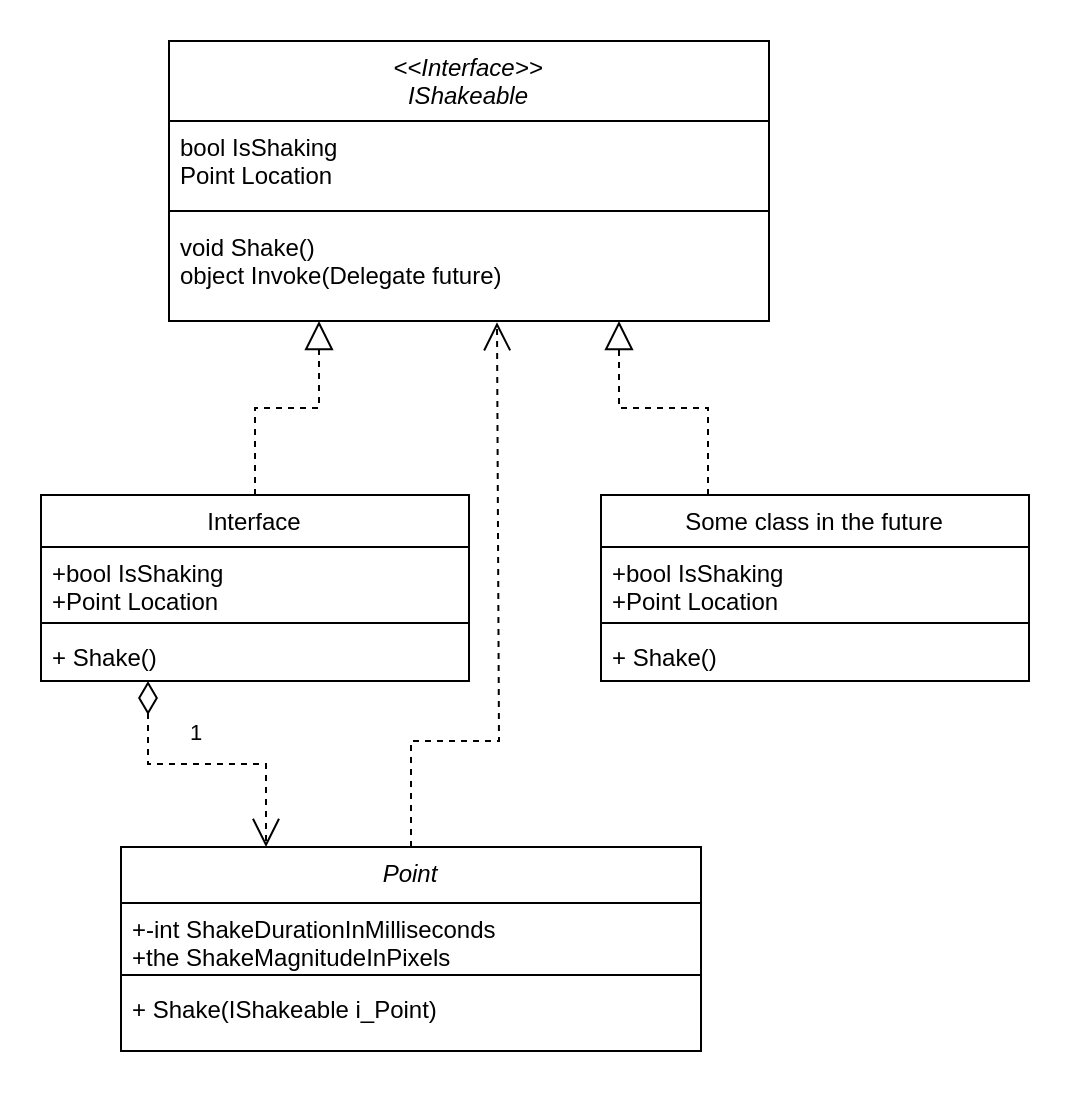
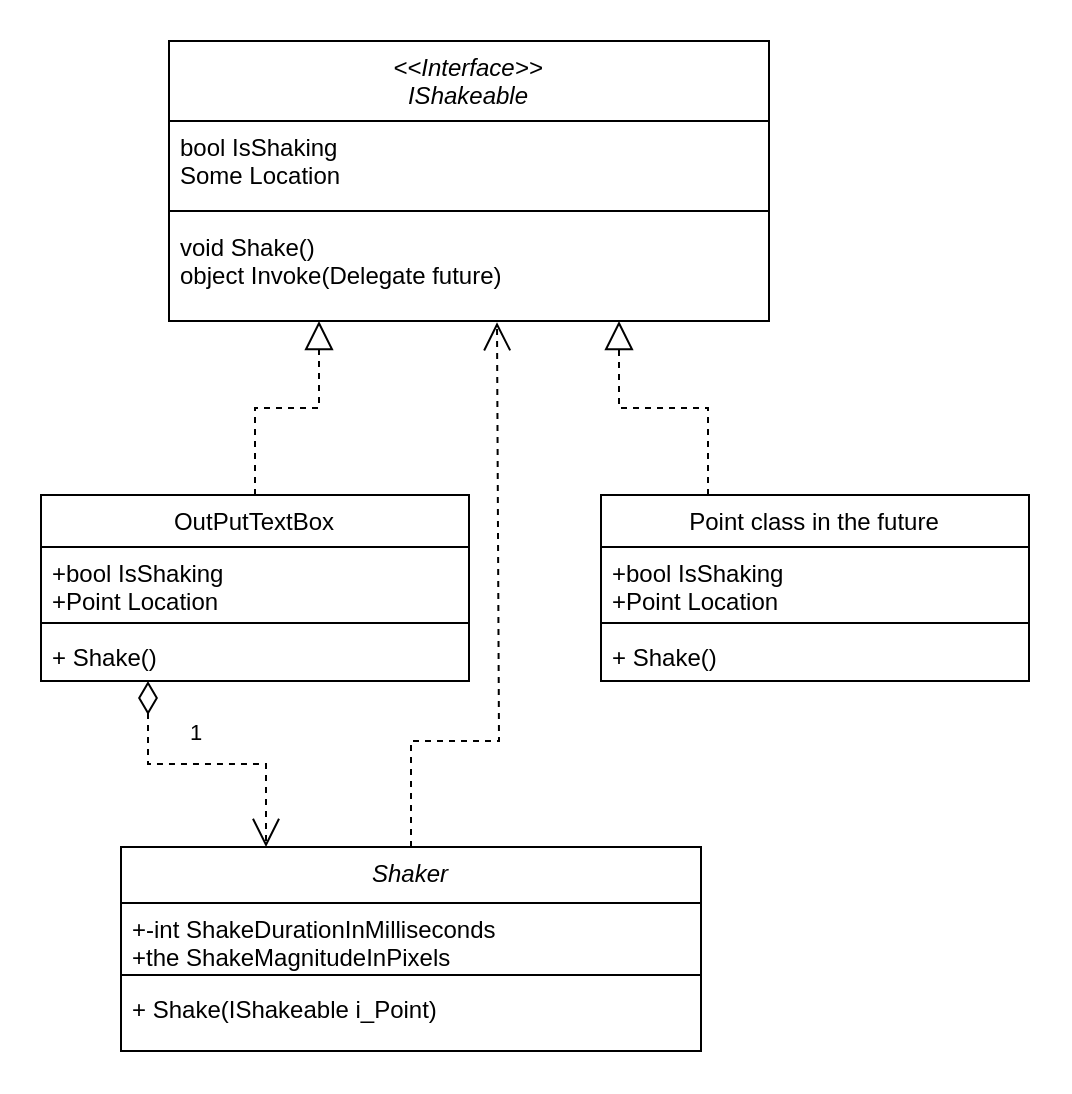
(265, 148) -> (265, 148)
(254, 522) -> (254, 522)
(814, 522) -> (814, 522)
(410, 874) -> (410, 874)
